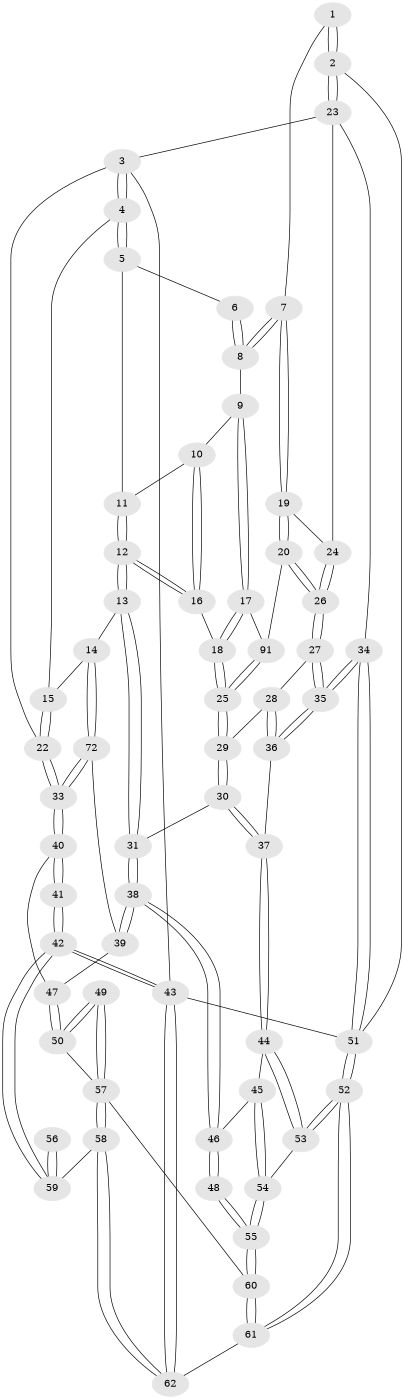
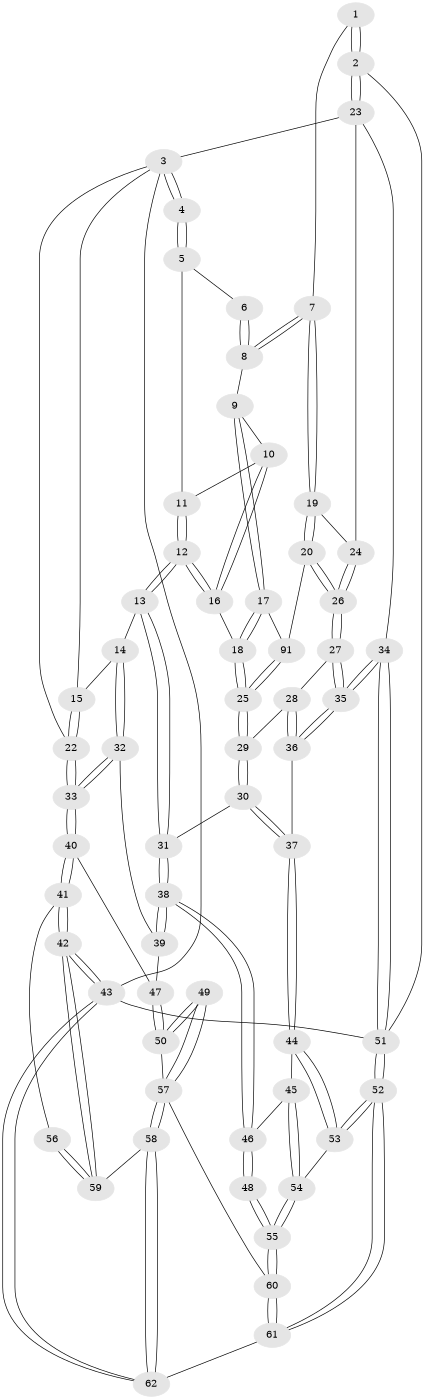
(52, 443) -> (80, 414)
(92, 748) -> (120, 748)
none -> (30, 1015)
